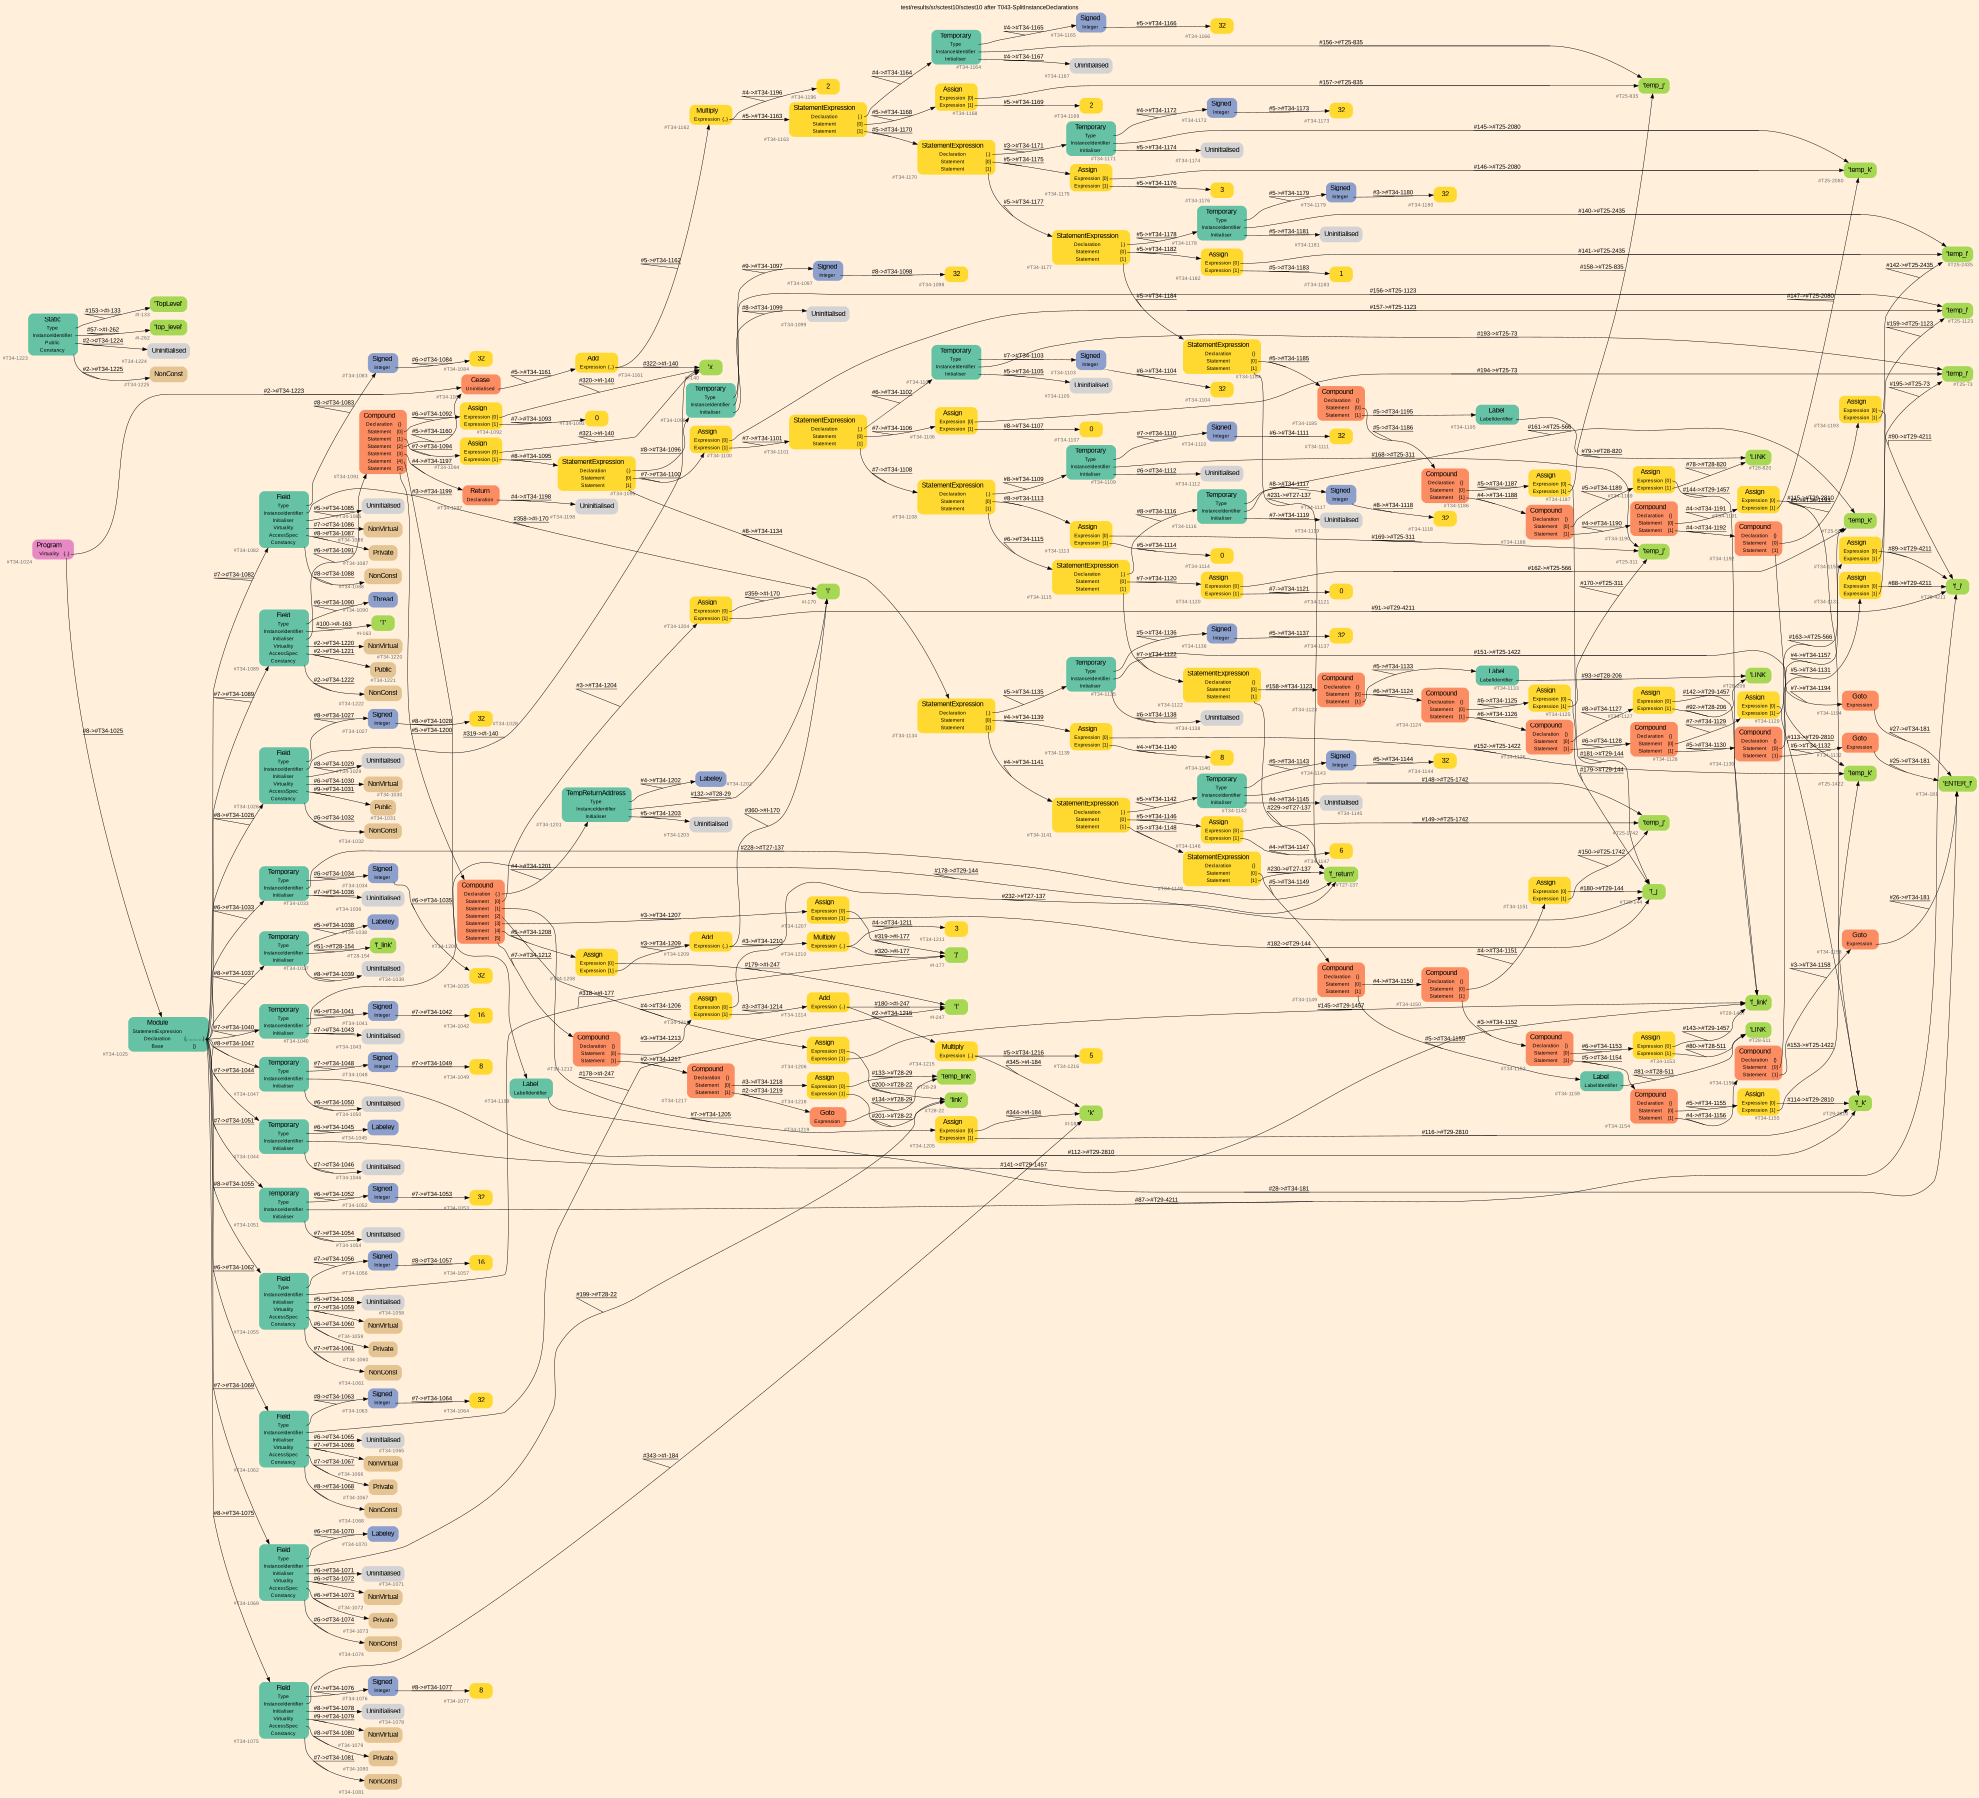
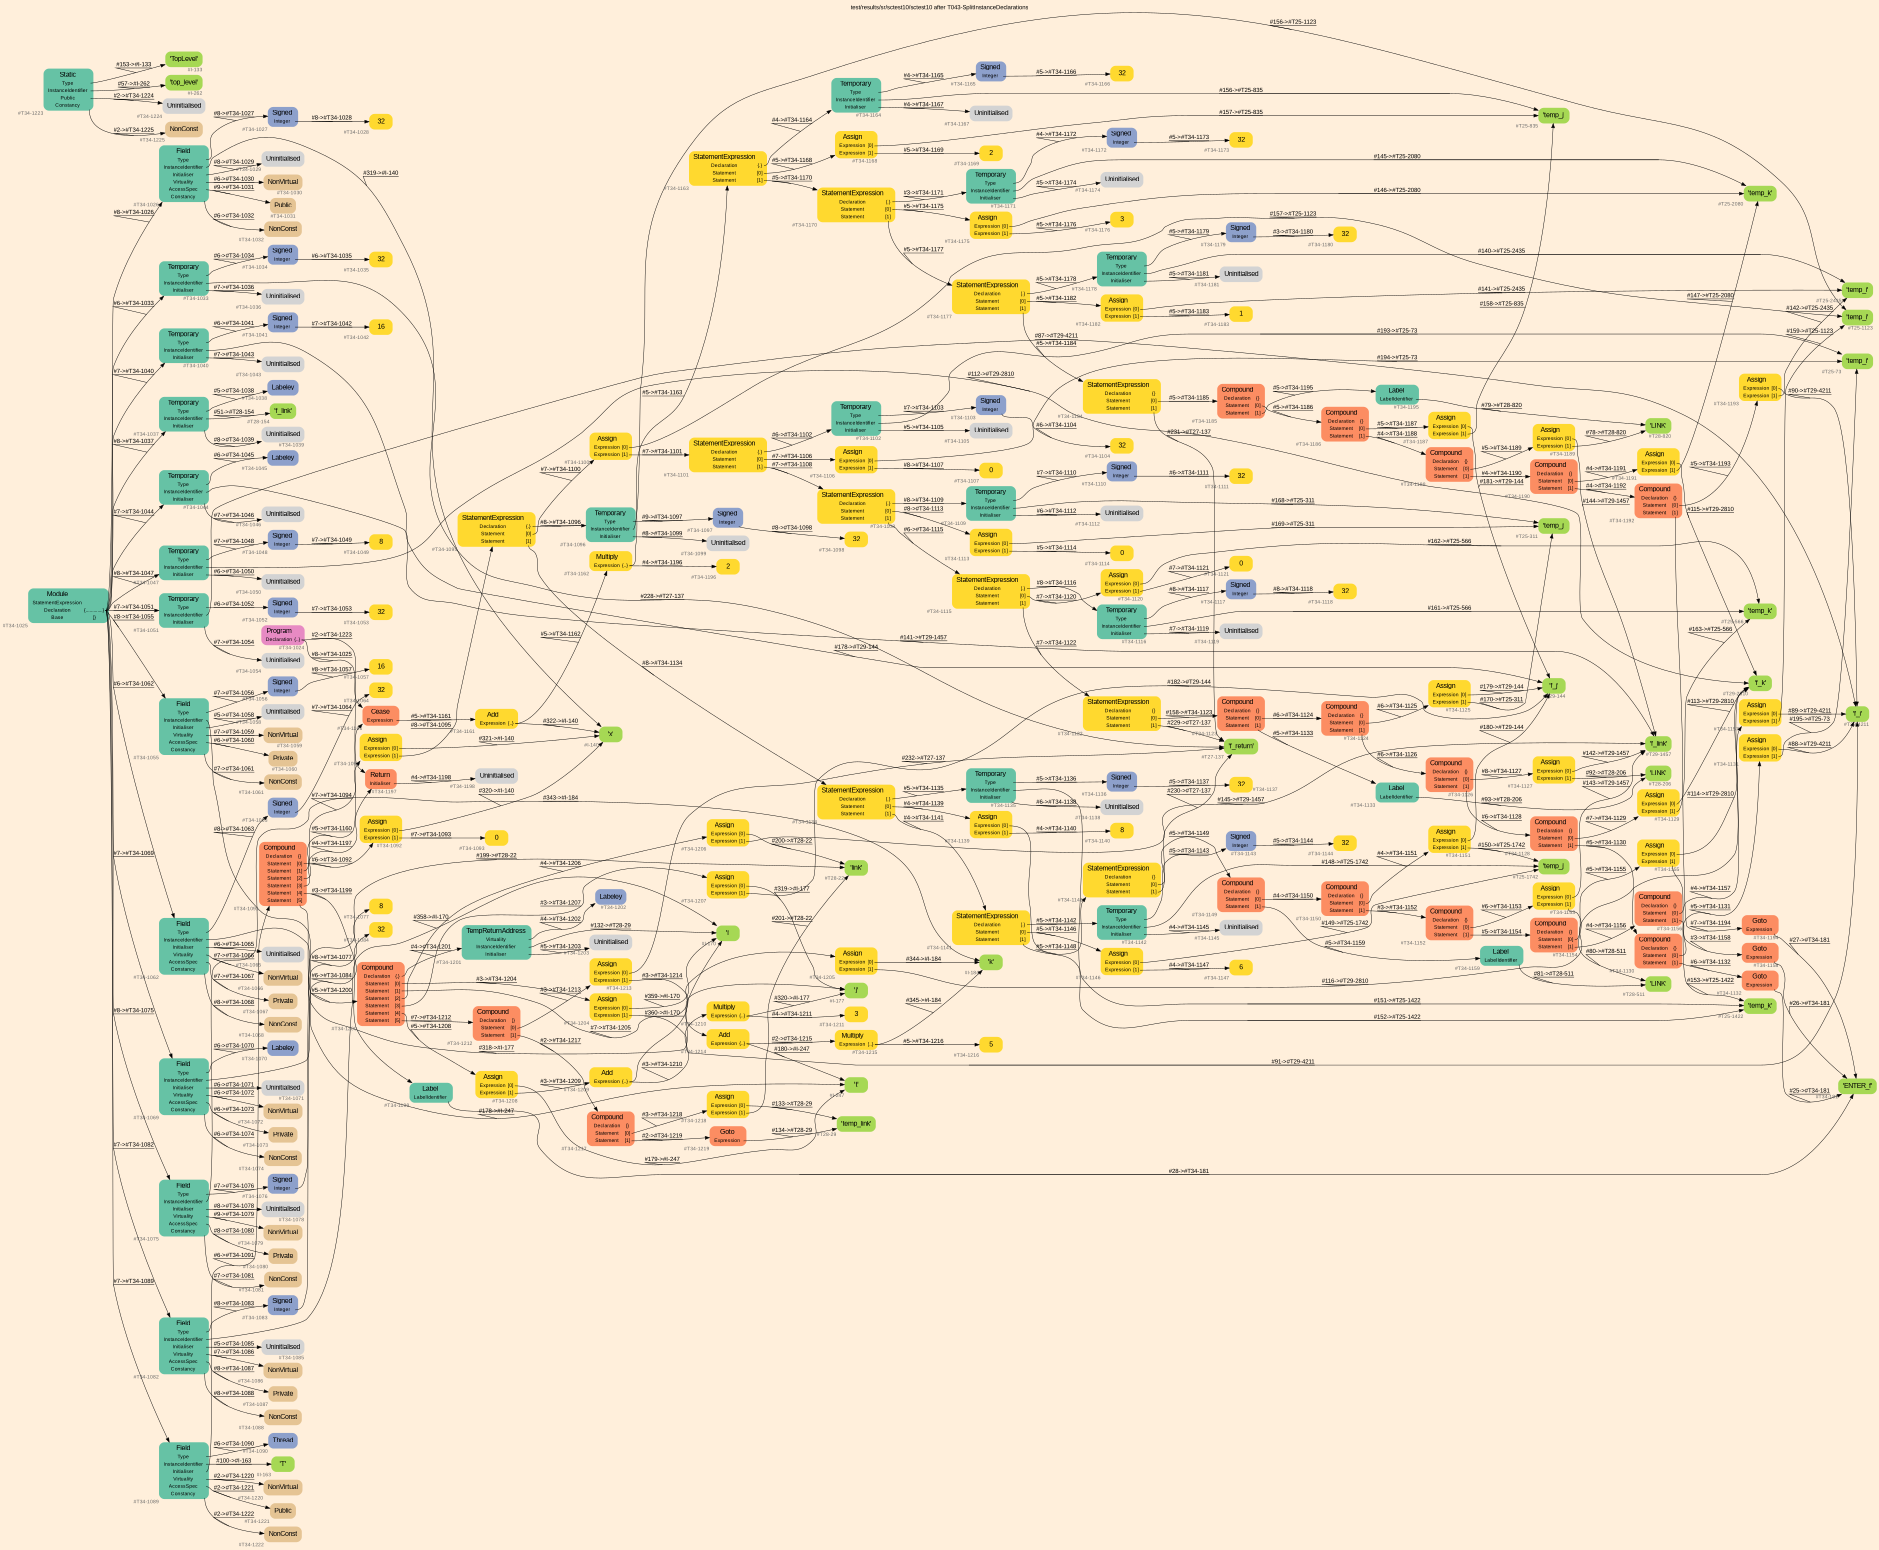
(480, 389) -> (380, 720)
(480, 500) -> (380, 783)
(49, 554) -> (279, 640)
(96, 789) -> (352, 665)
(596, 802) -> (496, 939)
